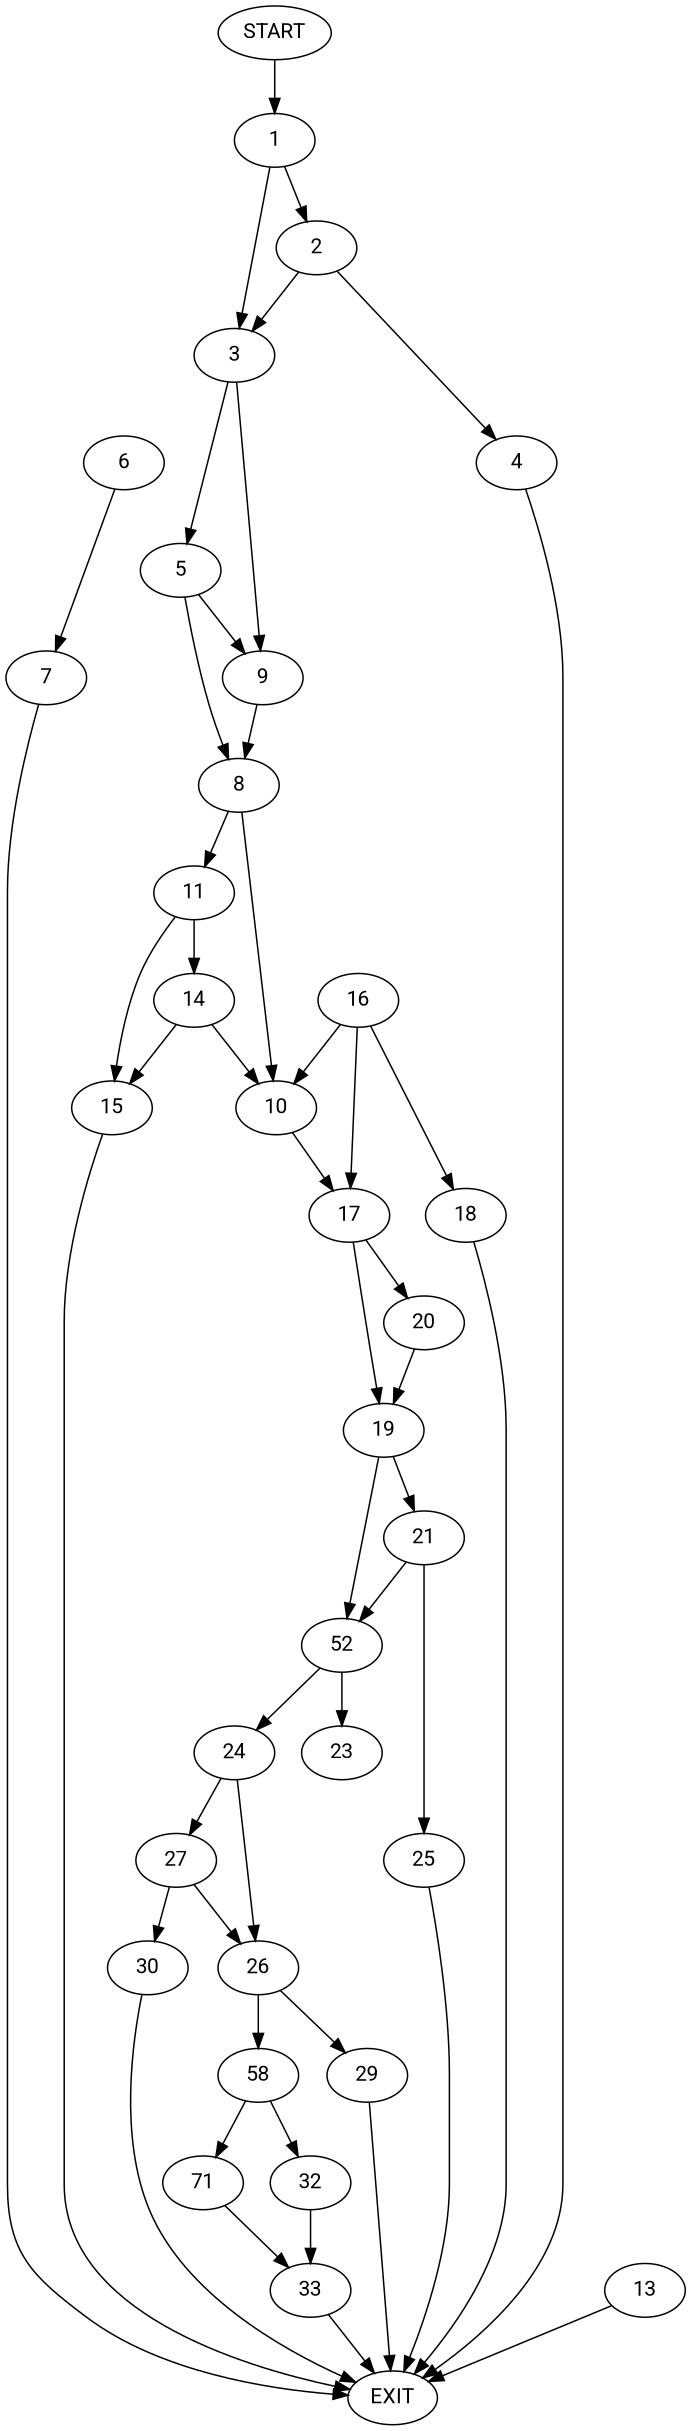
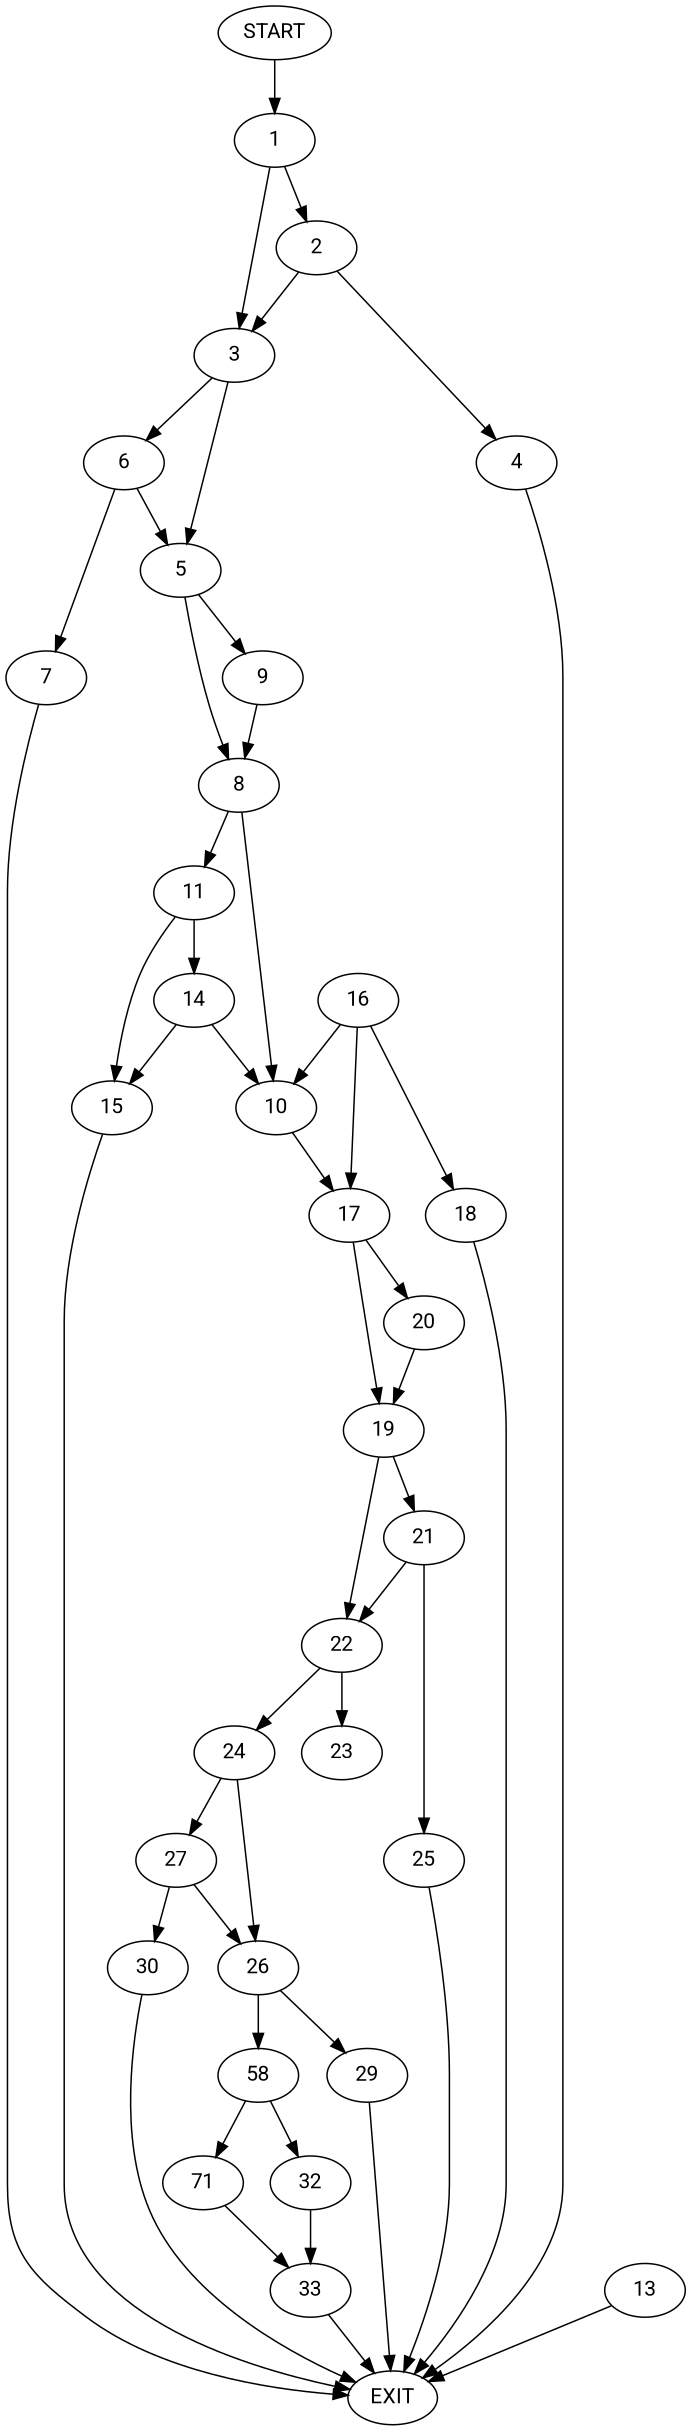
(248, 509) -> (185, 404)
none -> (149, 510)
(342, 1645) -> (342, 1645)
